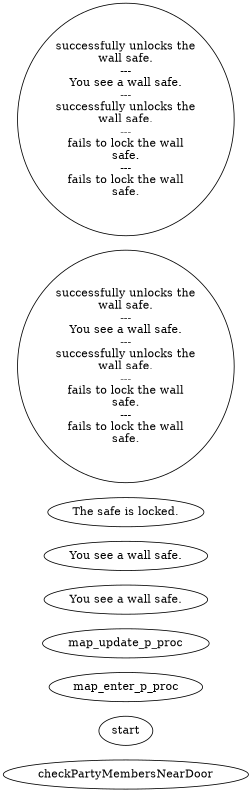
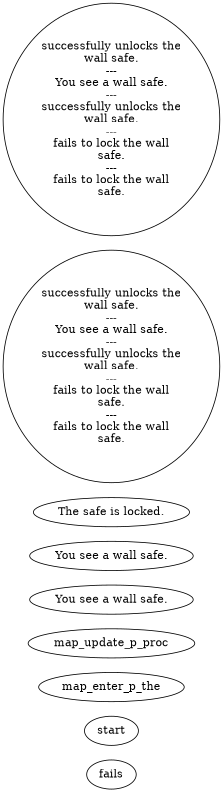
(126, 687) -> (111, 687)
(126, 775) -> (111, 775)
